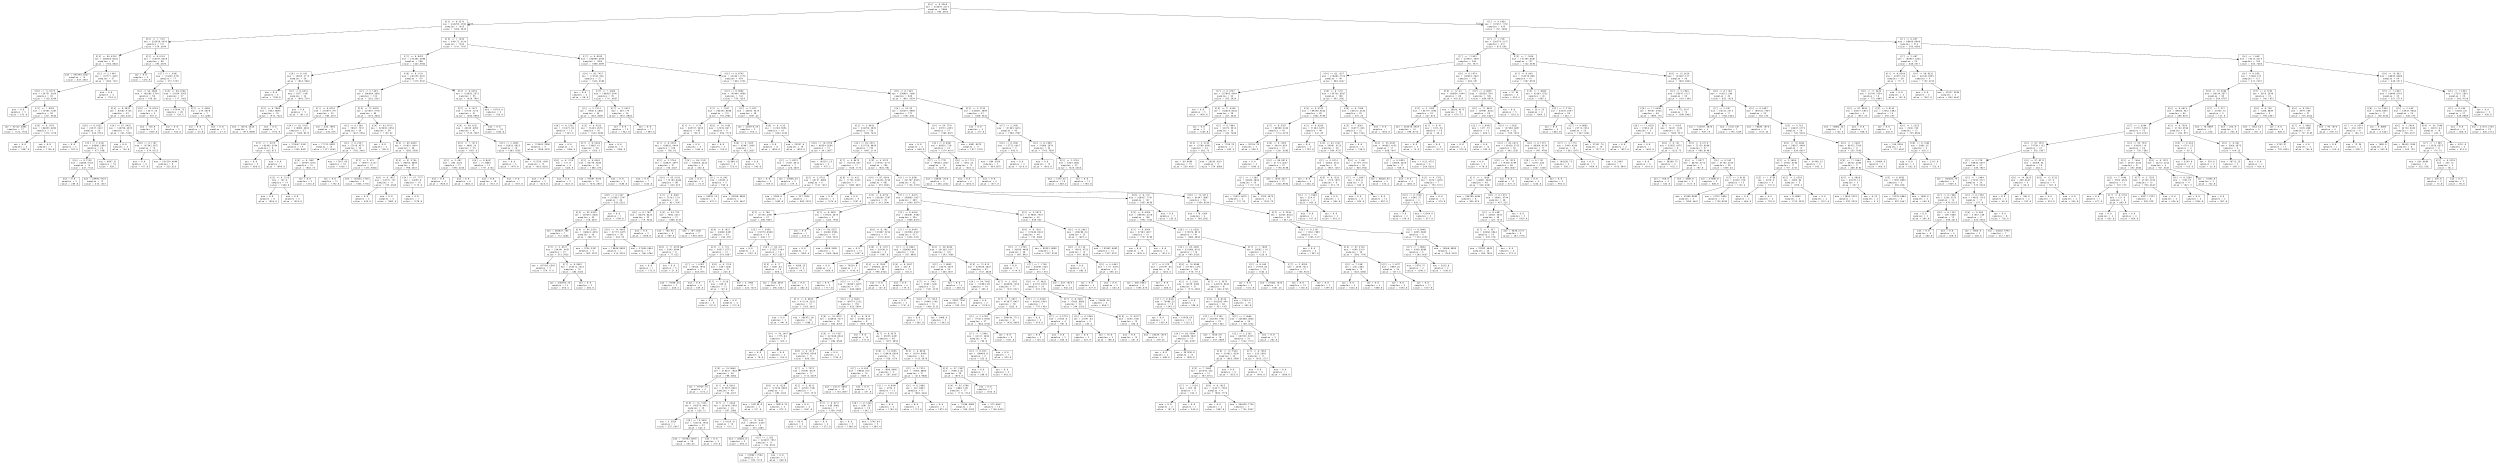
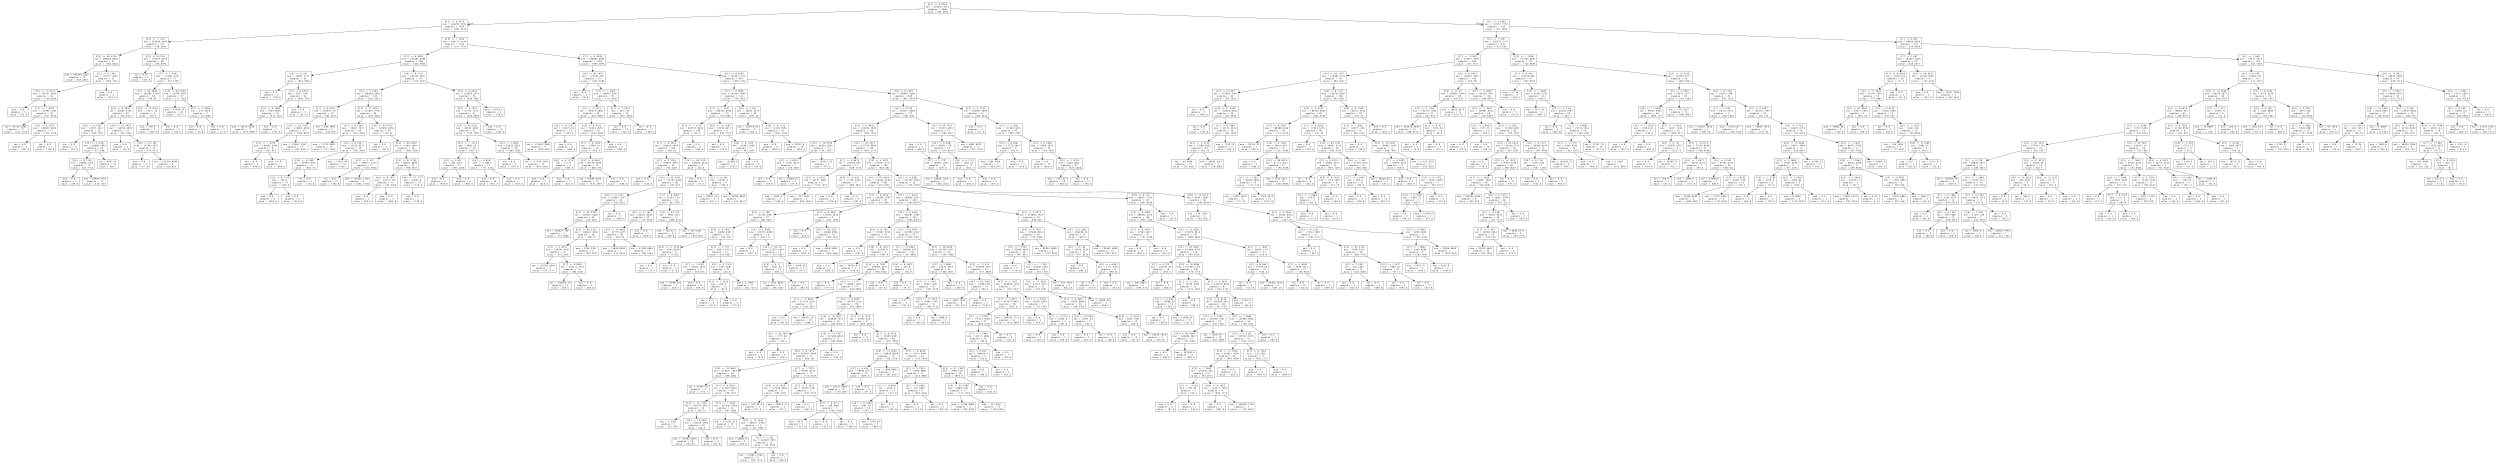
(1975, 208) -> (1973, 207)
(1108, 277) -> (1111, 278)
